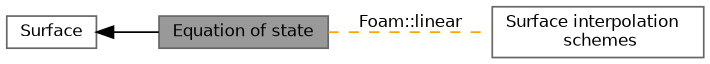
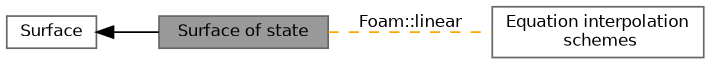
(244, 32) -> (244, 32)
(598, 32) -> (598, 32)
